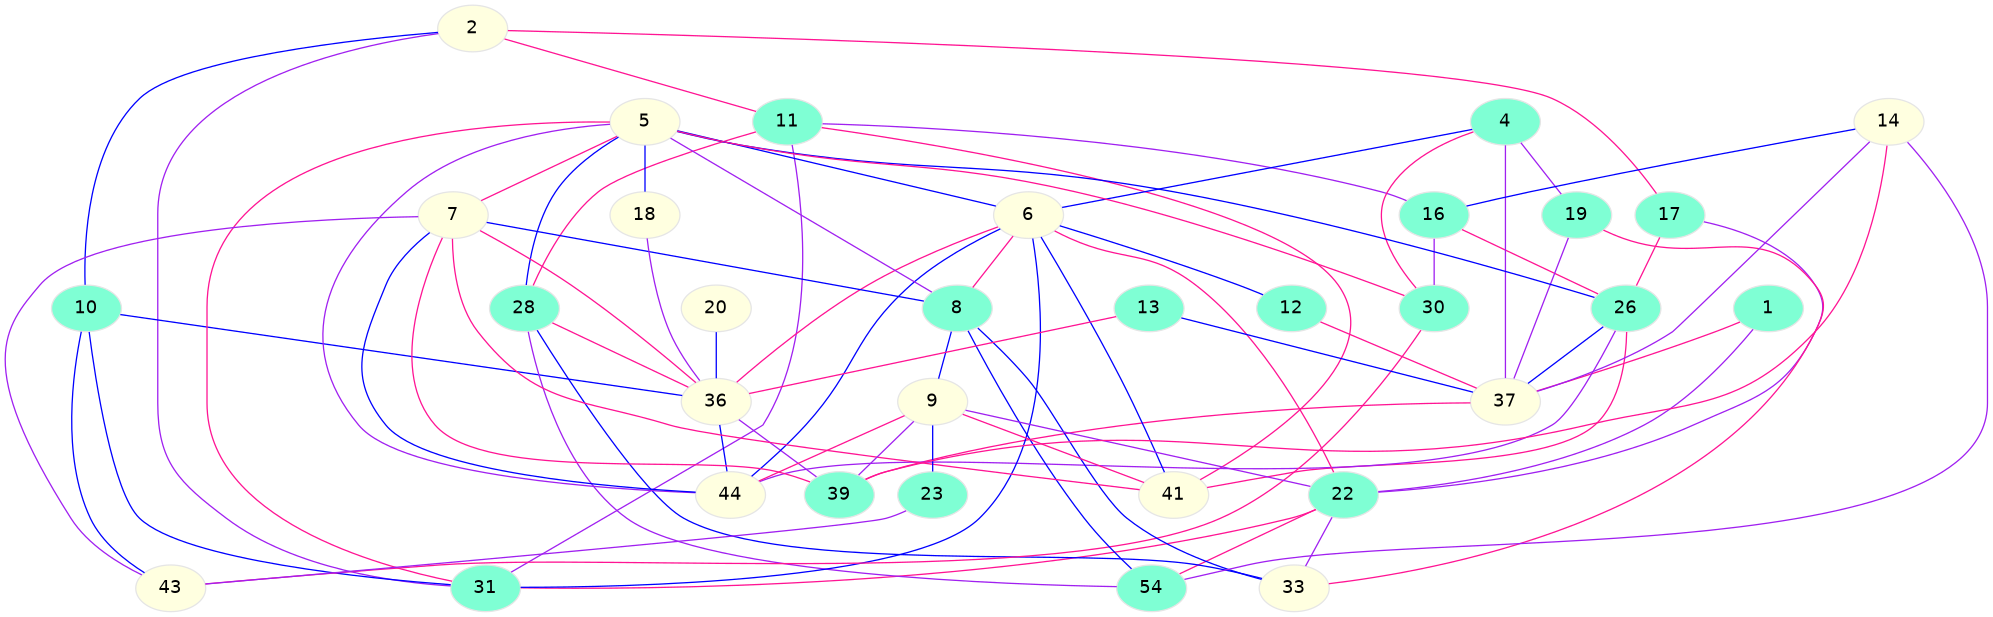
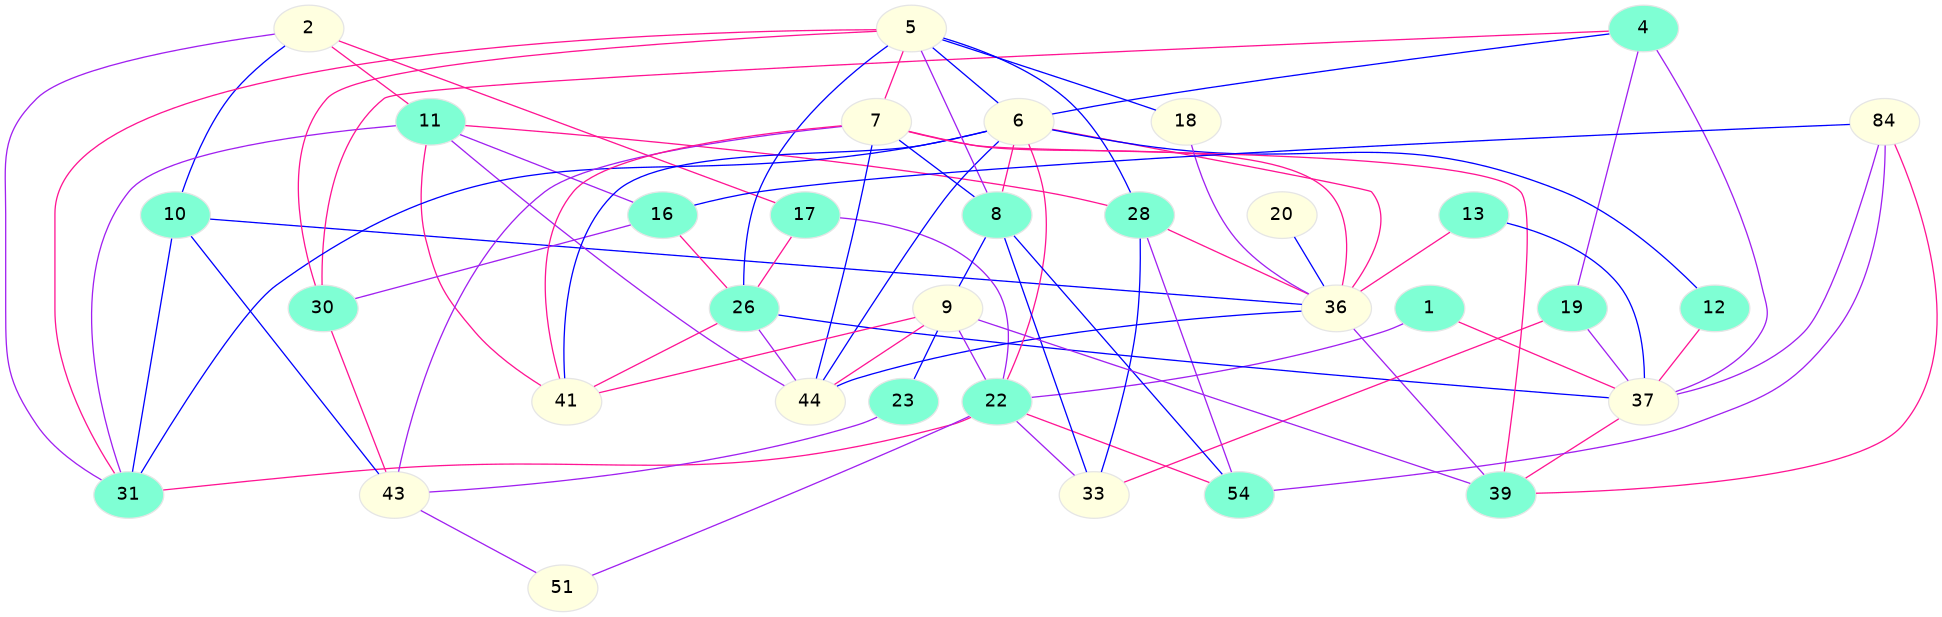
(1889, 122) -> (1885, 122)
(326, 364) -> (613, 270)
none -> (563, 588)
